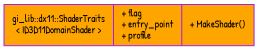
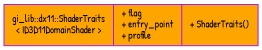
(218, 25) -> (220, 25)
